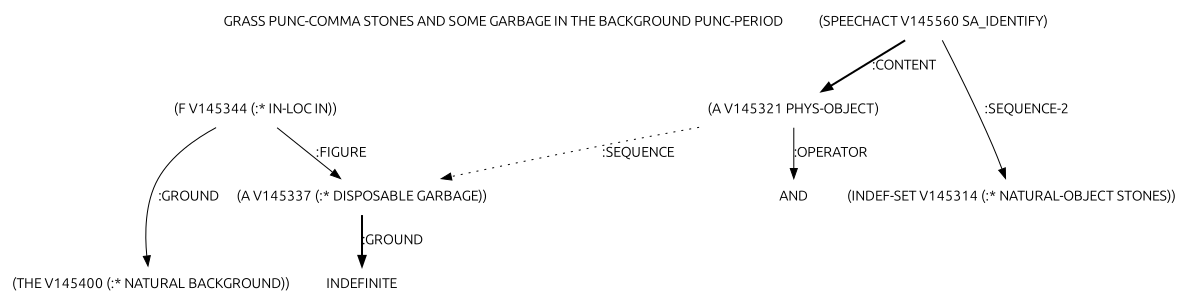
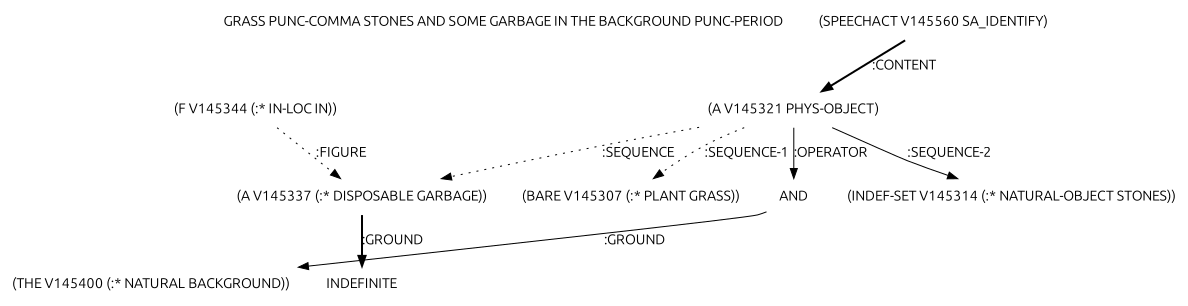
(974, 104) -> (889, 153)
(305, 150) -> (305, 150)
(158, 179) -> (538, 241)
none -> (631, 197)
